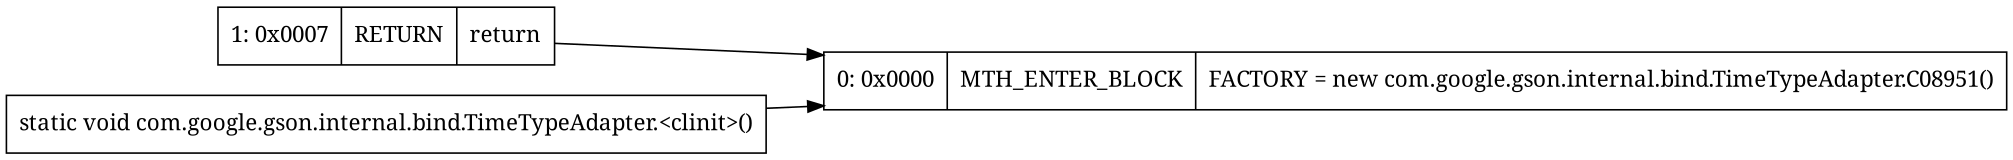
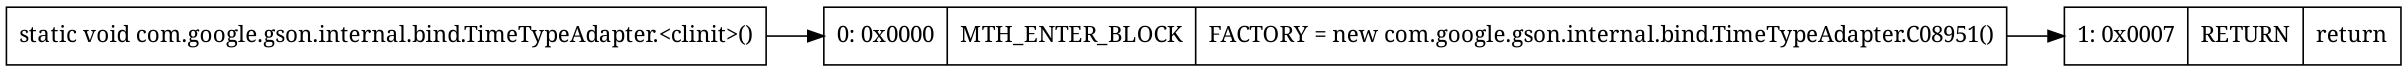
(681, 49) -> (2027, 36)
